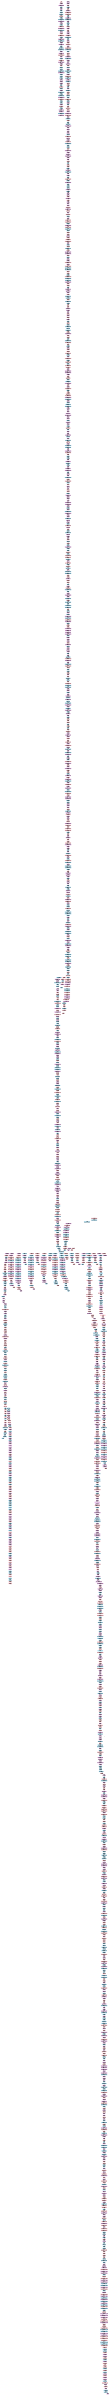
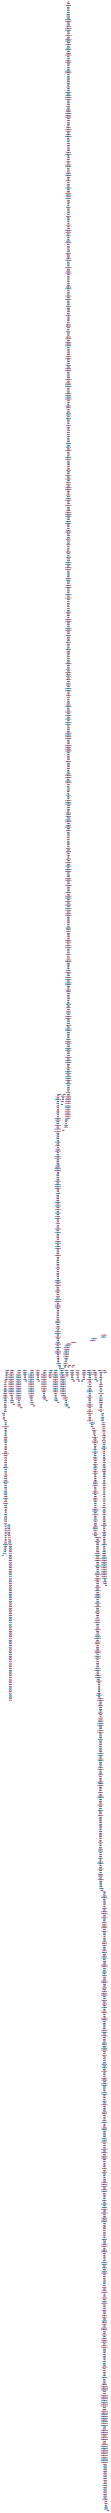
none -> (68, 117)
